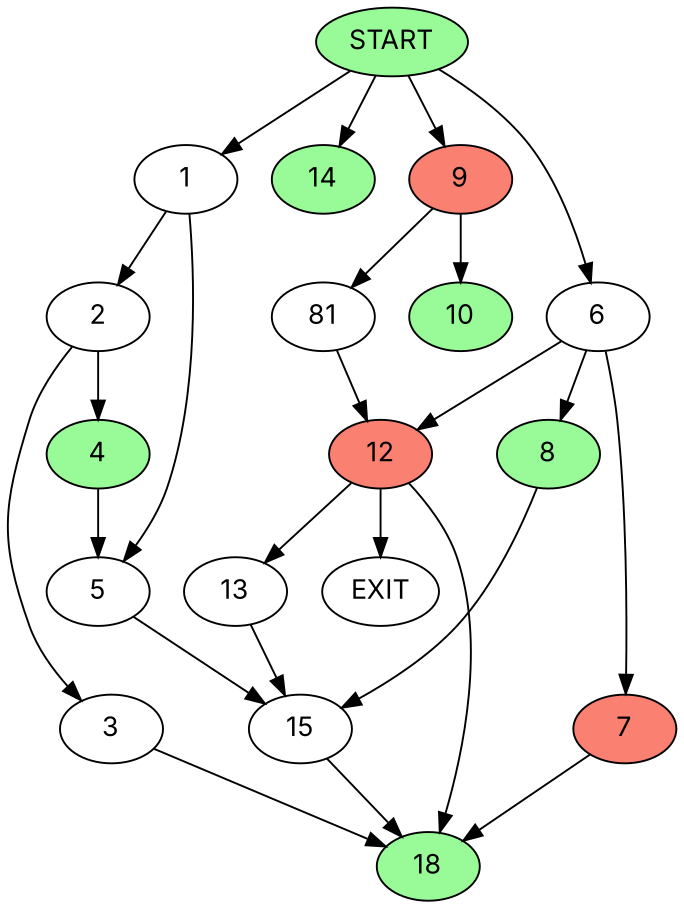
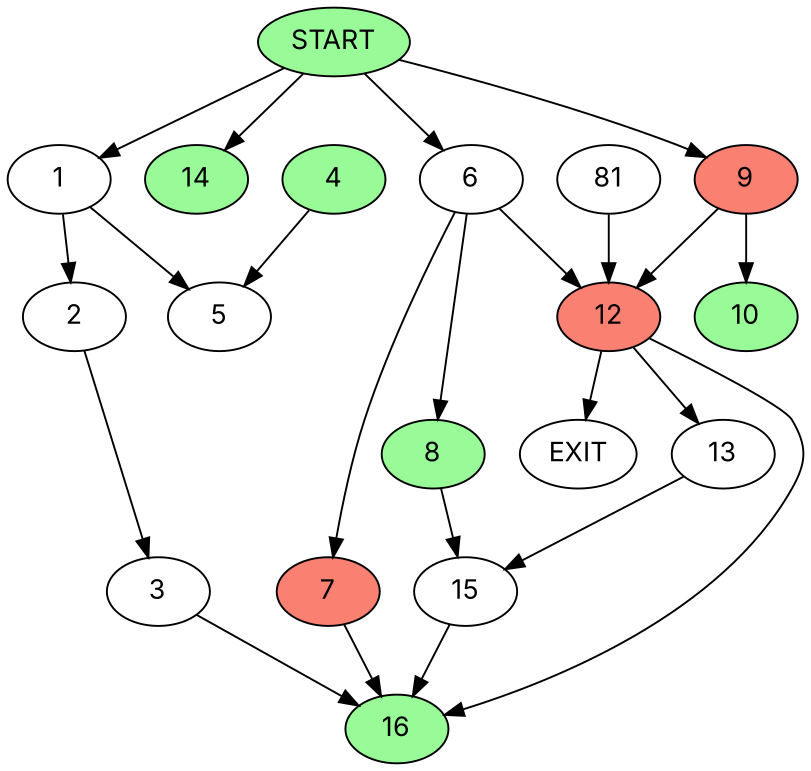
(399, 241) -> (685, 241)
(98, 376) -> none
(191, 655) -> none
(428, 866) -> (397, 729)
